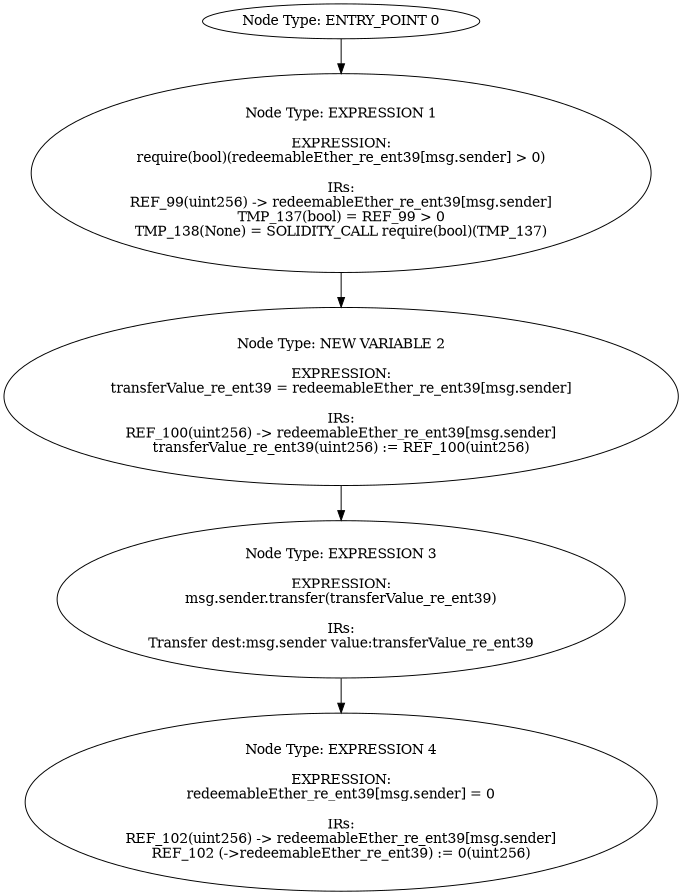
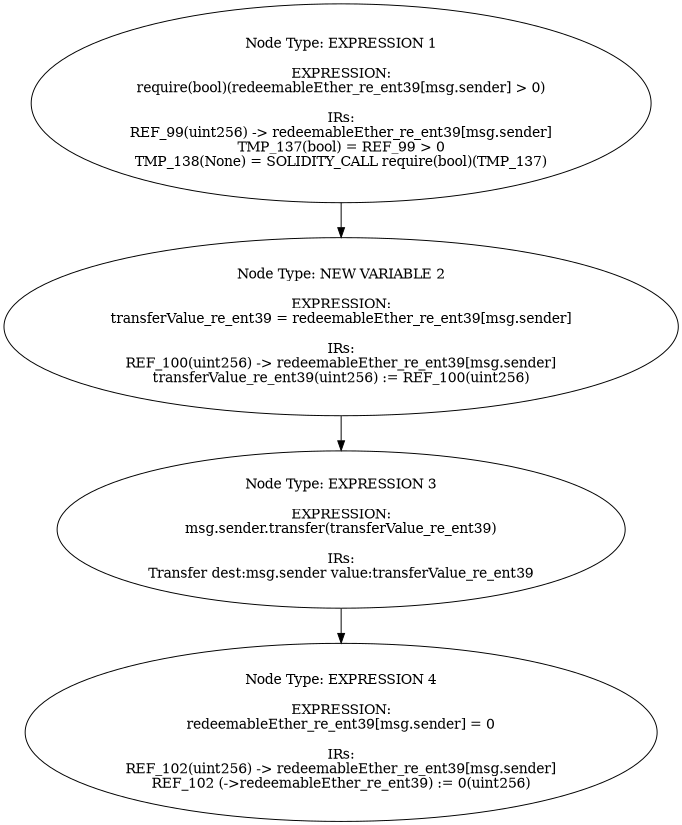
(341, 21) -> none
